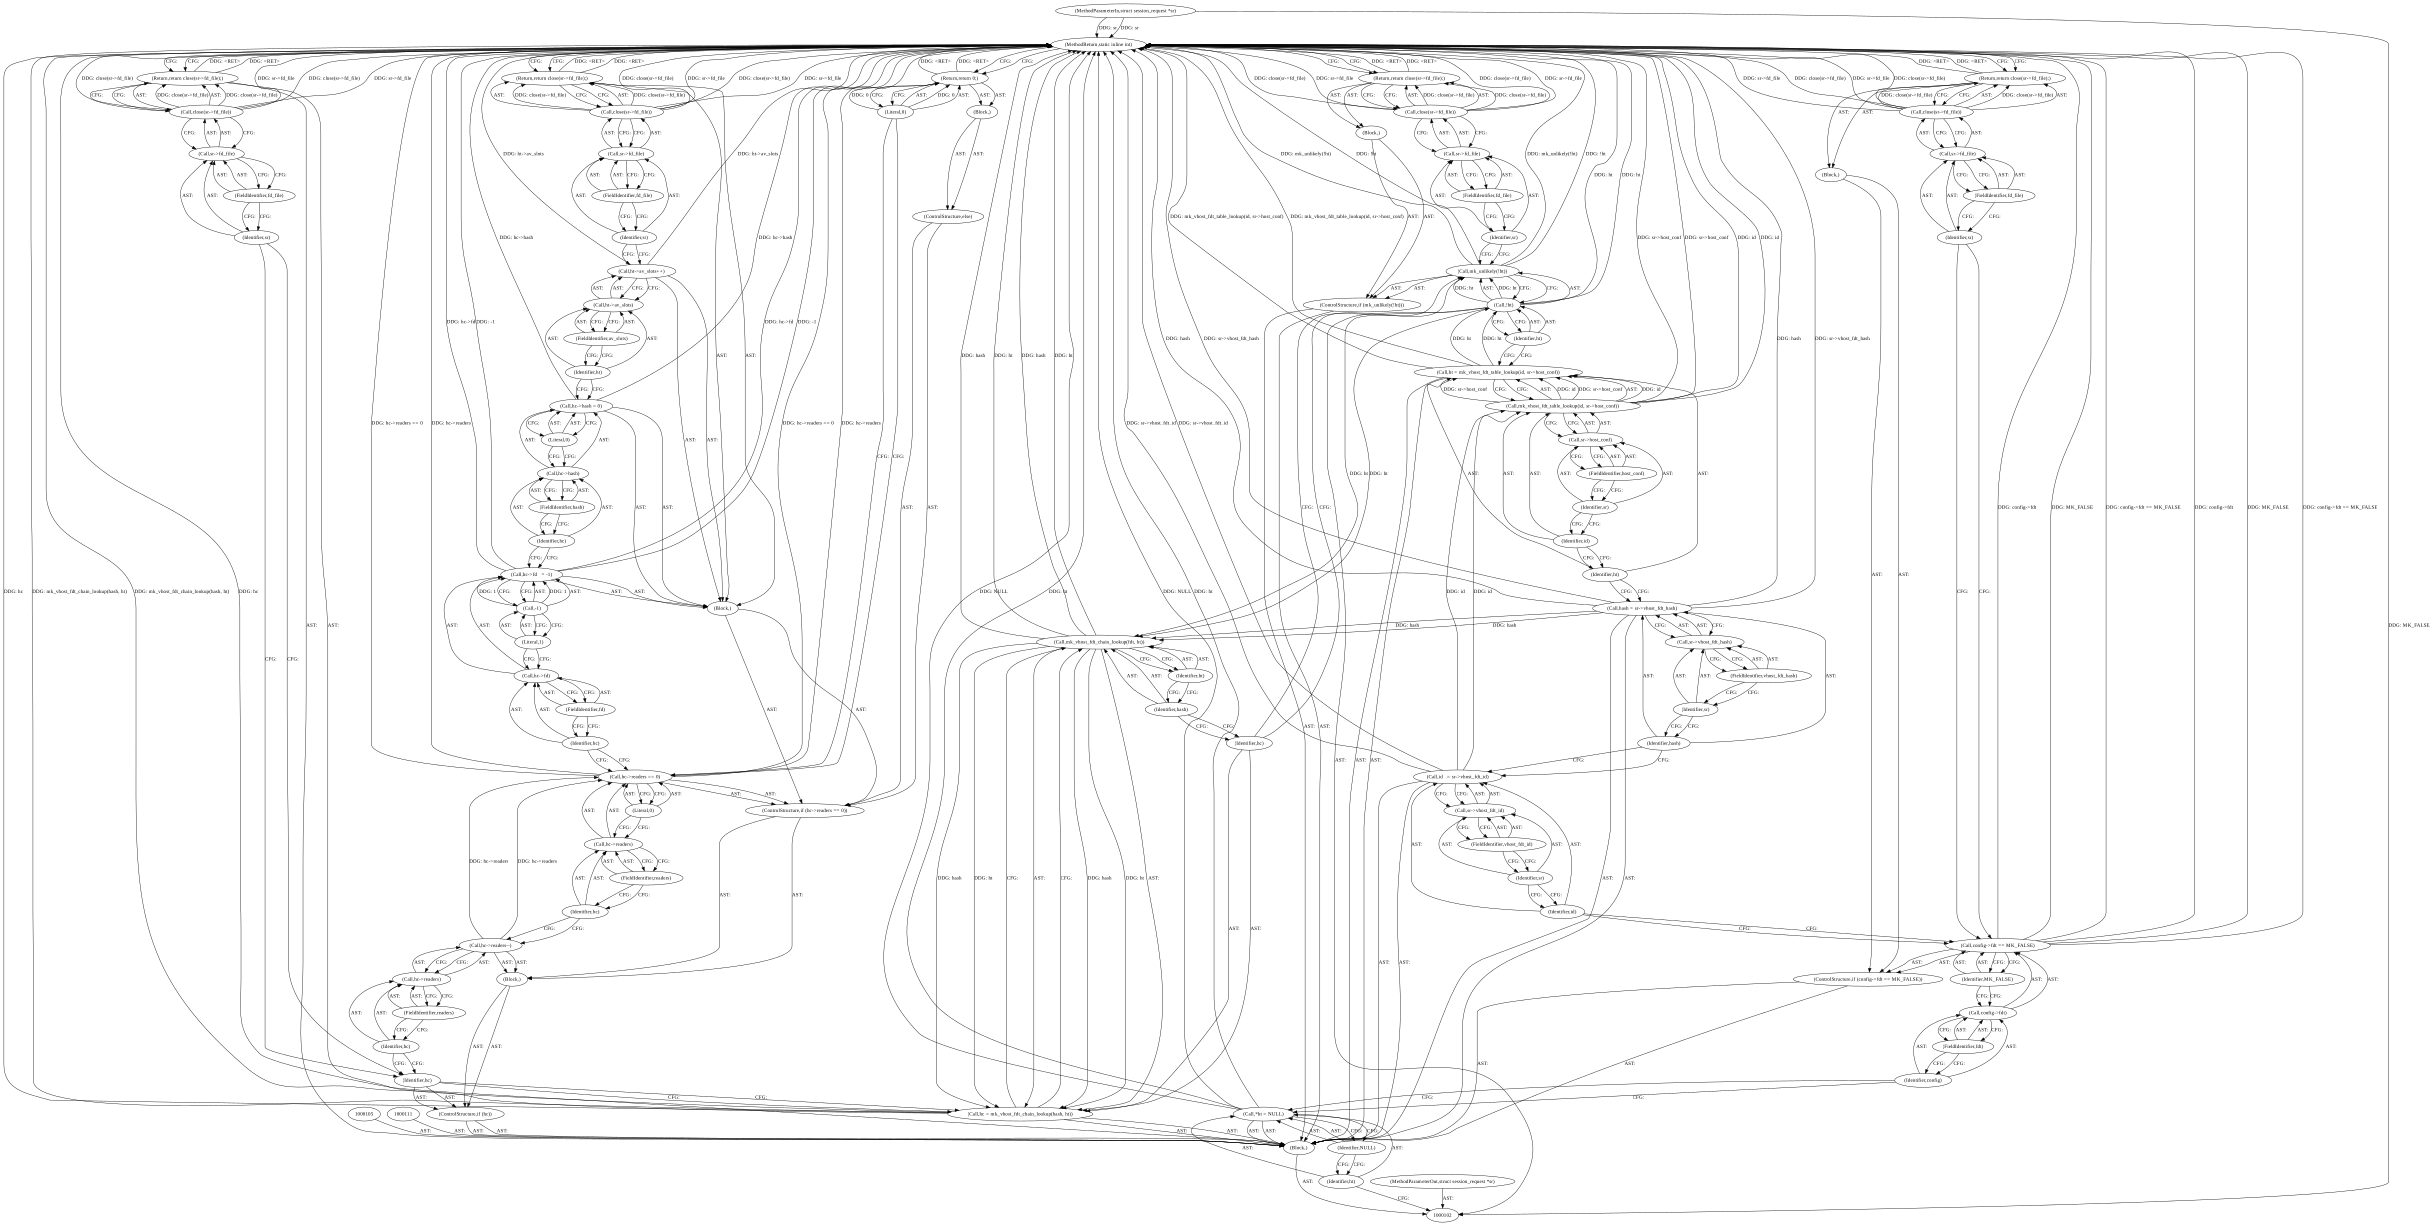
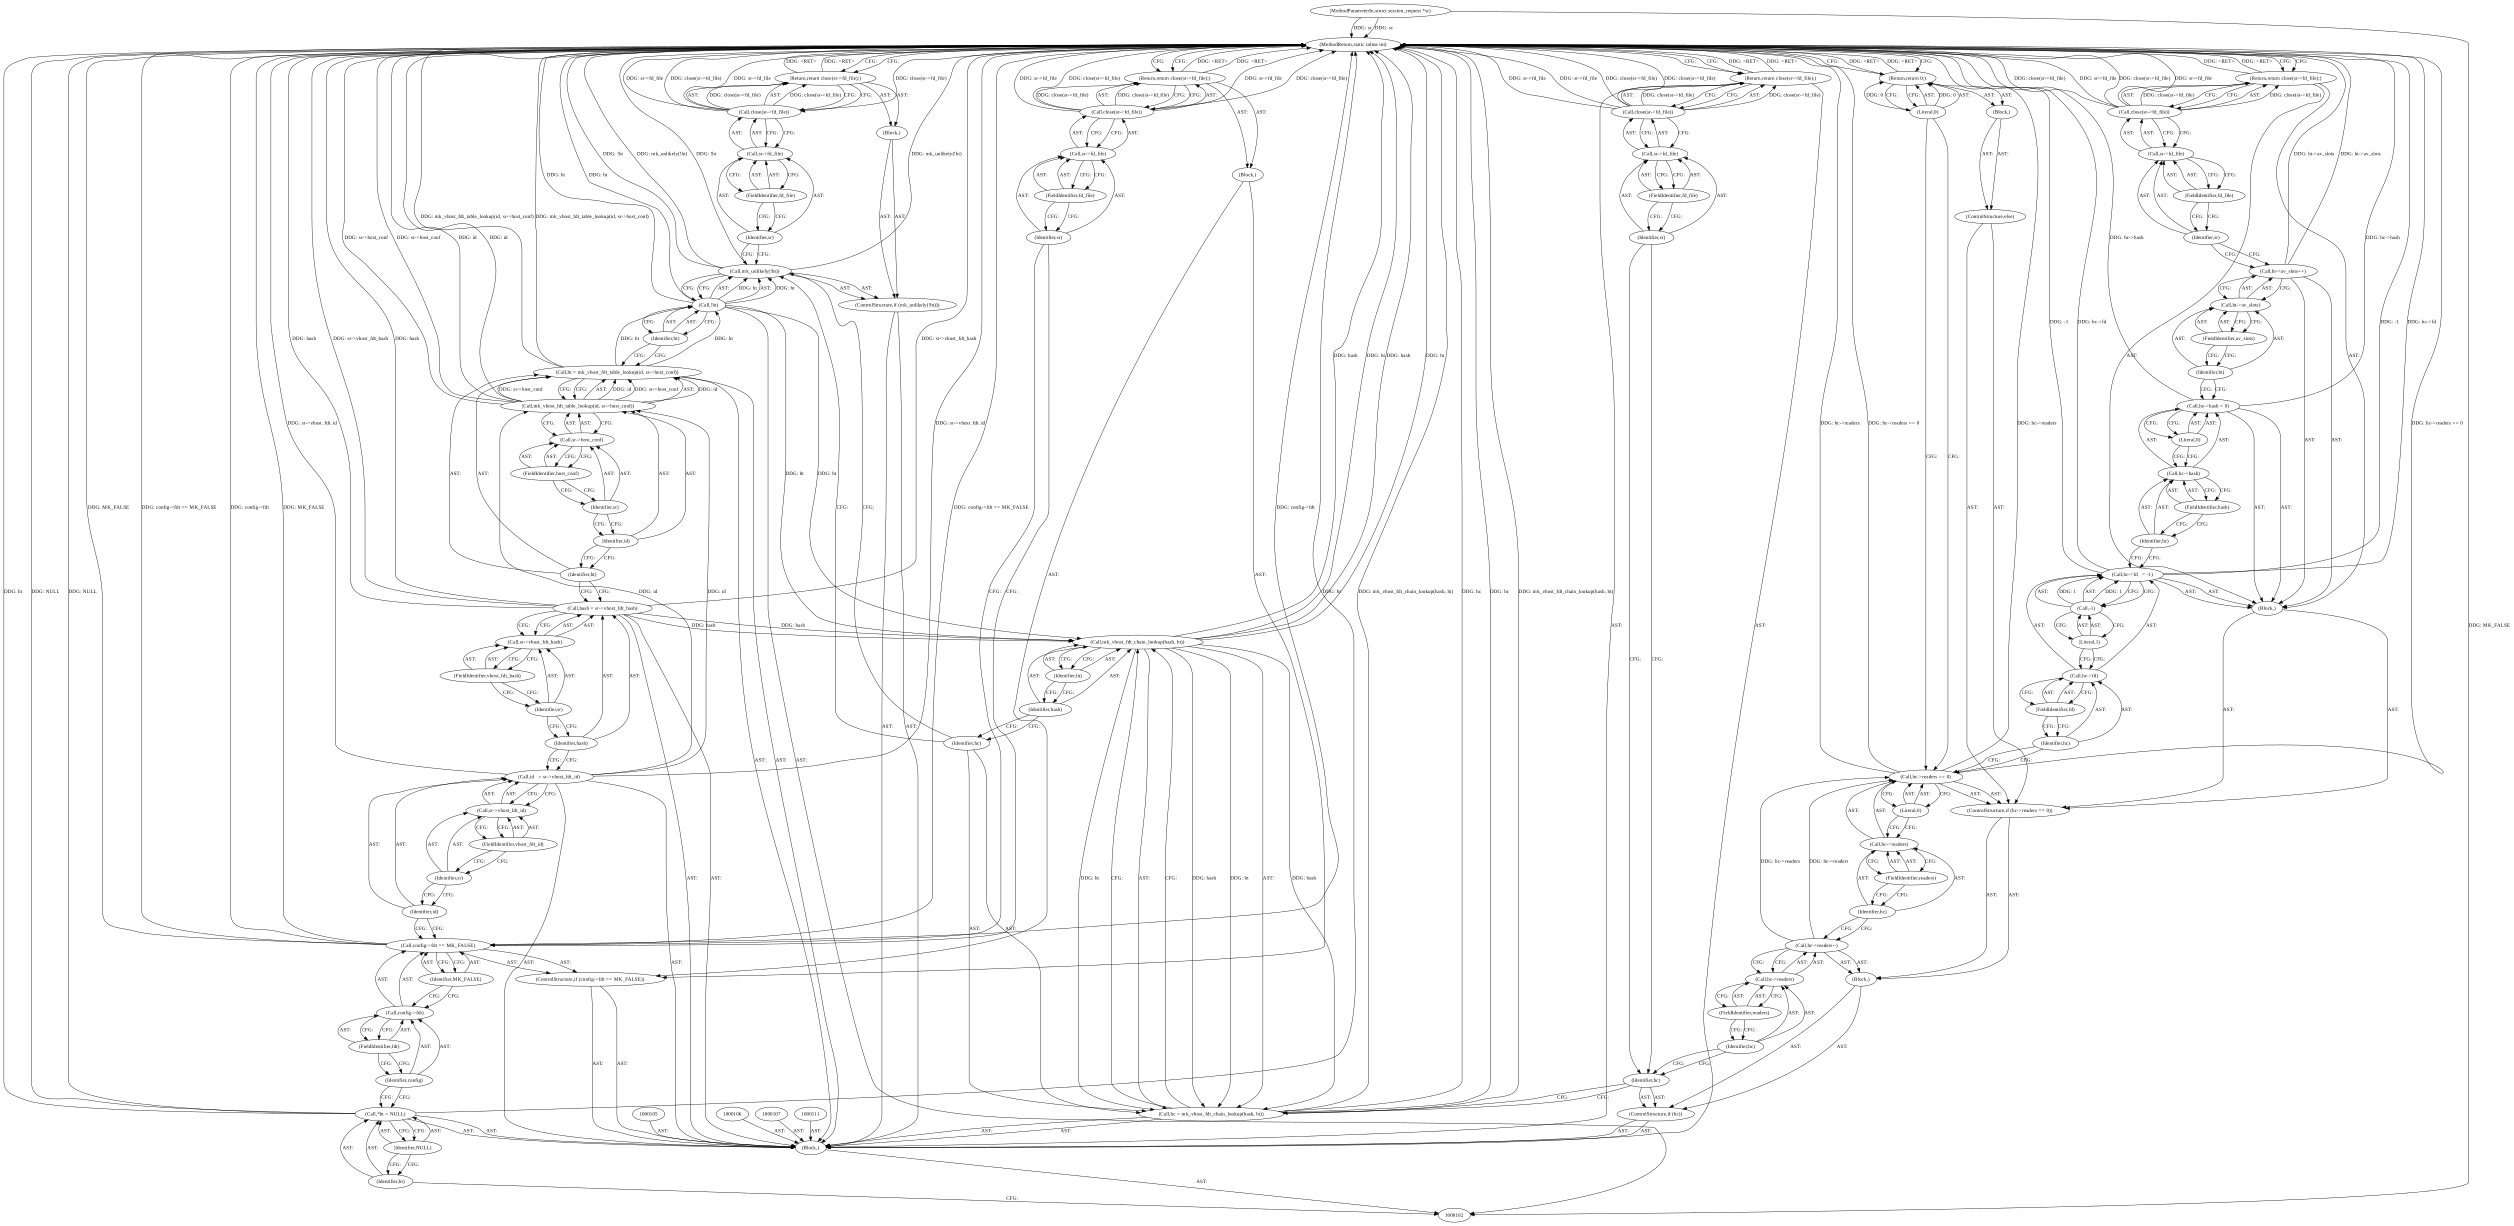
(1099, 642) -> (1138, 642)
none -> (732, 1114)
none -> (772, 1114)
(1443, 1181) -> none
